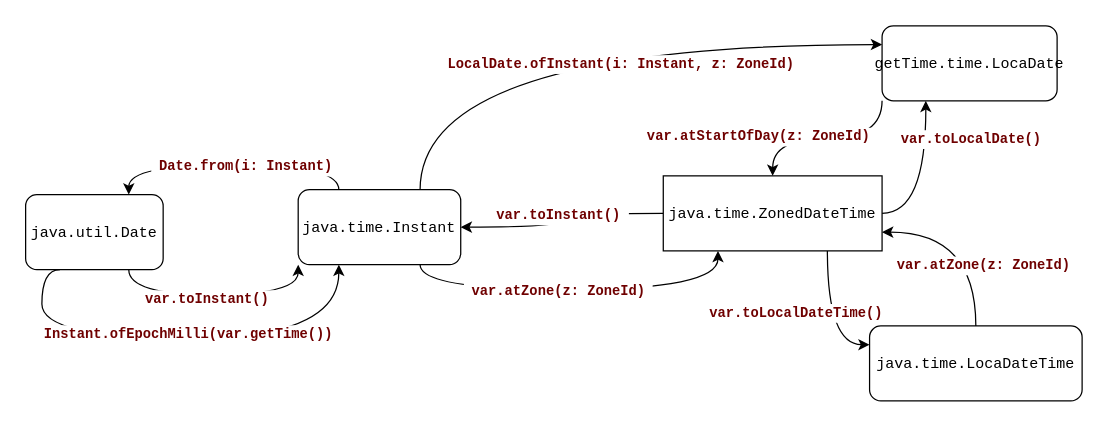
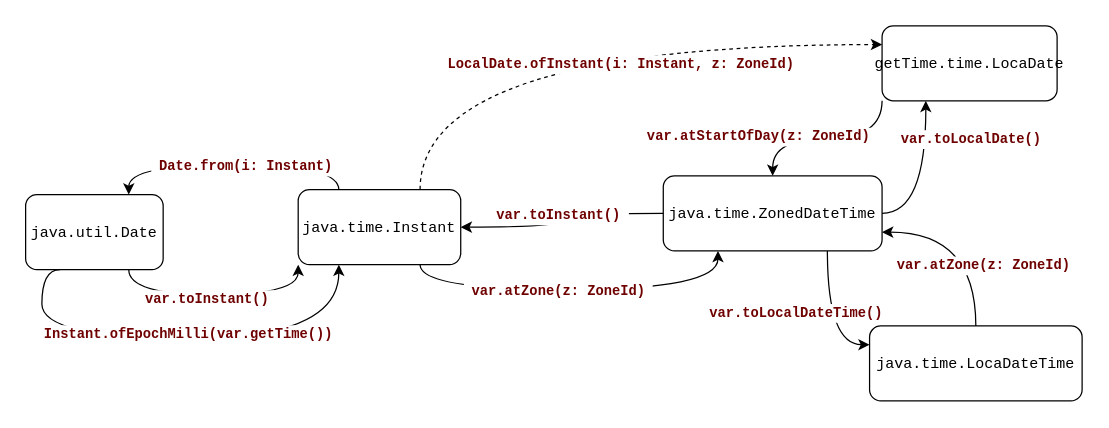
(769, 47) -> (769, 47)
(773, 213) -> (773, 213)
